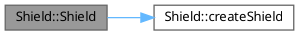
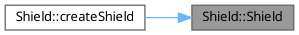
(124, 18) -> (162, 18)
